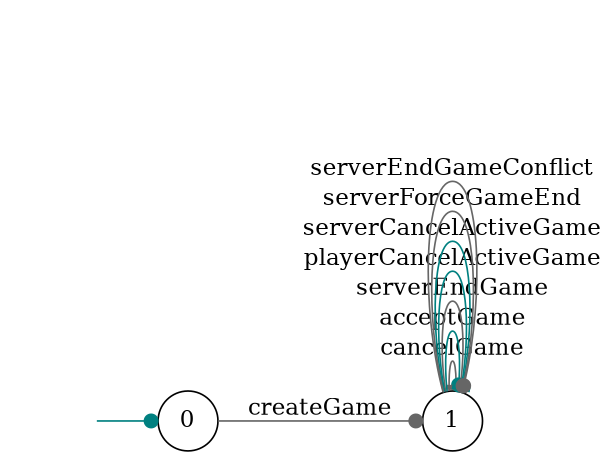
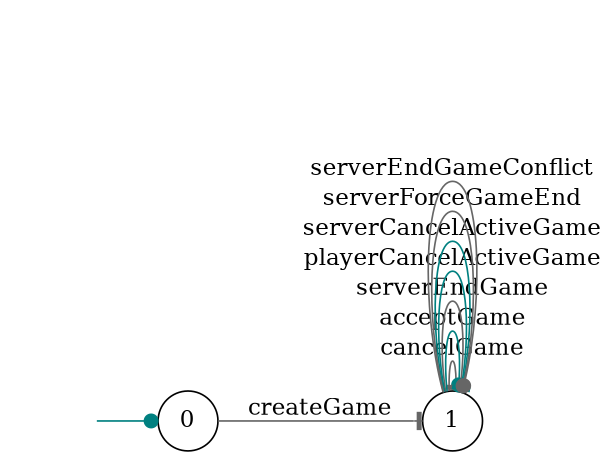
(316, 421) -> (316, 421)
